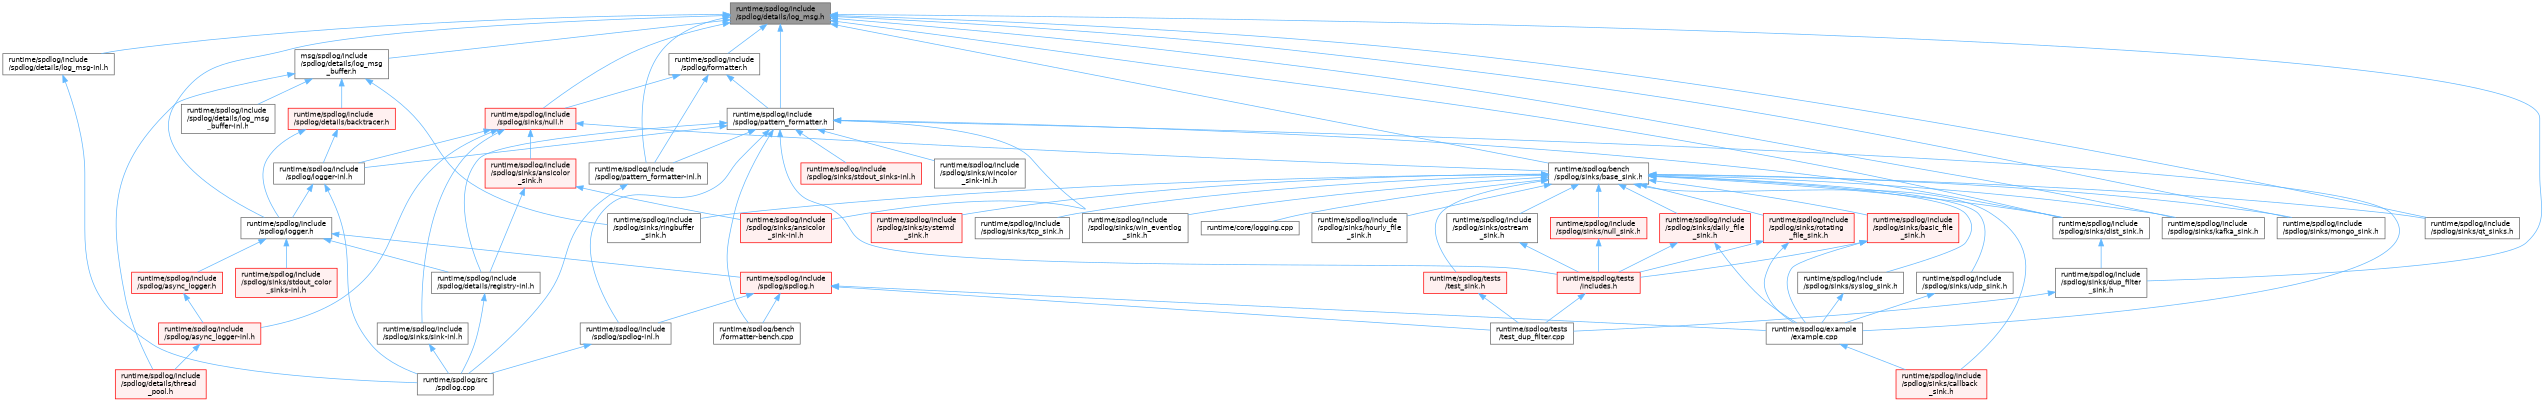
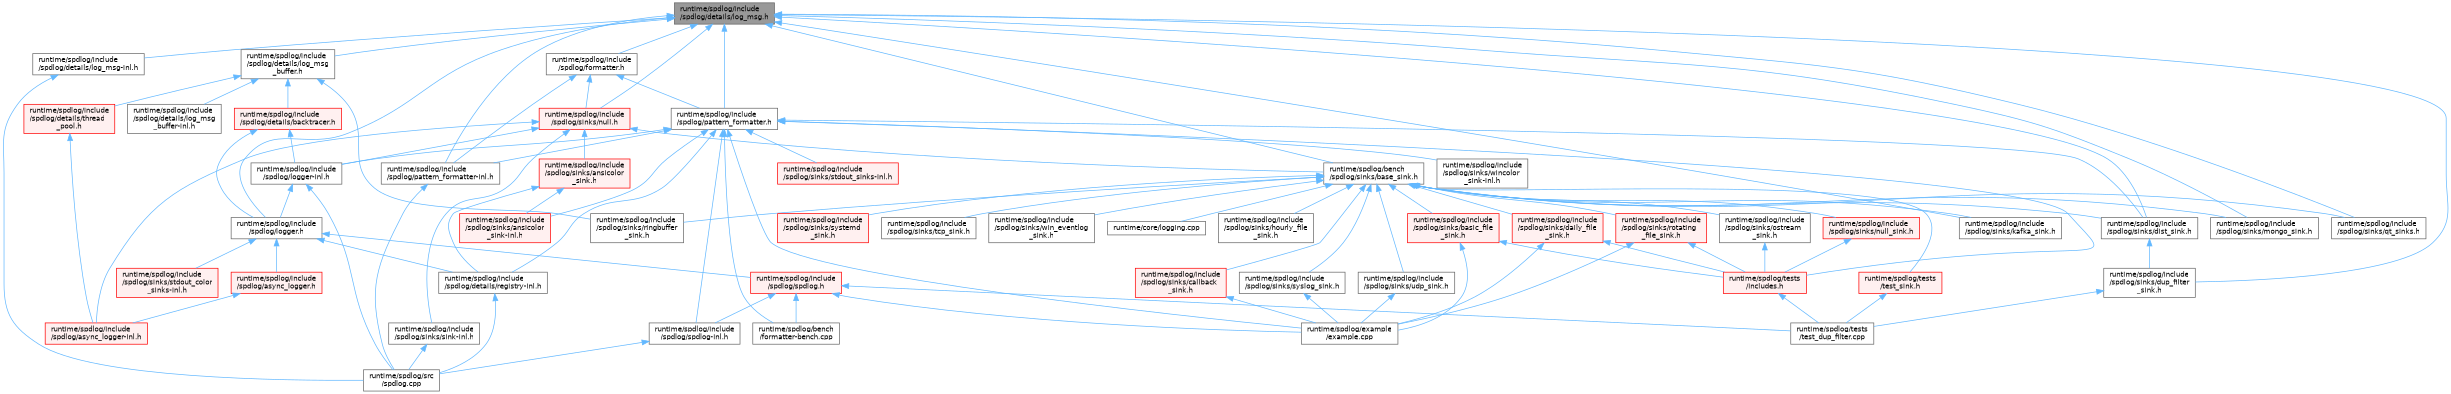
(342, 64) -> (288, 64)
(1876, 358) -> (1274, 311)
(183, 362) -> (77, 232)
